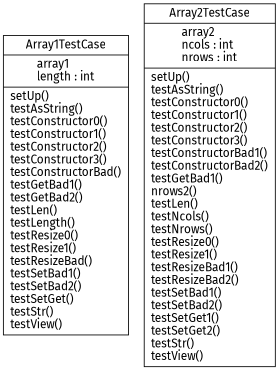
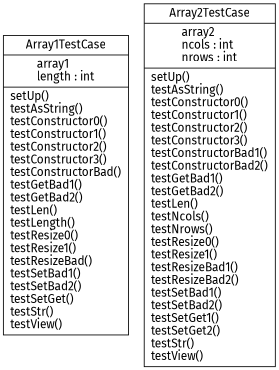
(174, 192) -> (187, 192)
